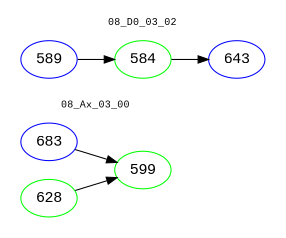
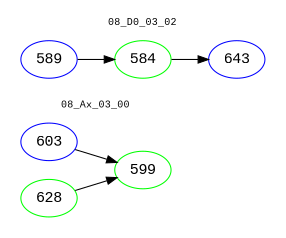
(49, 142) -> (49, 142)
